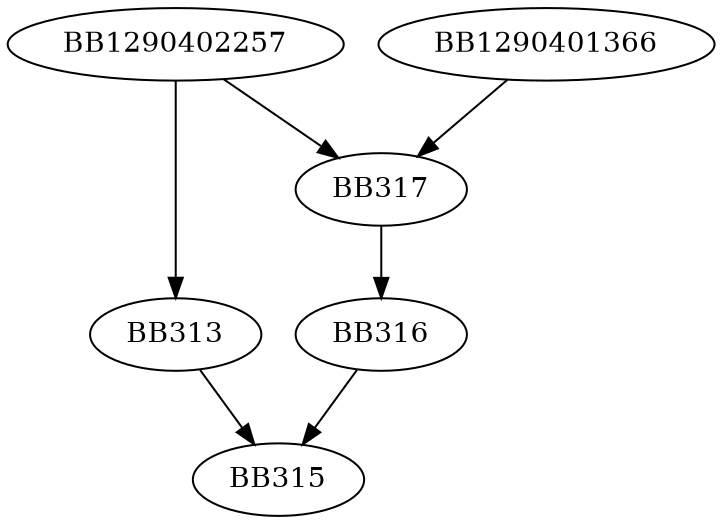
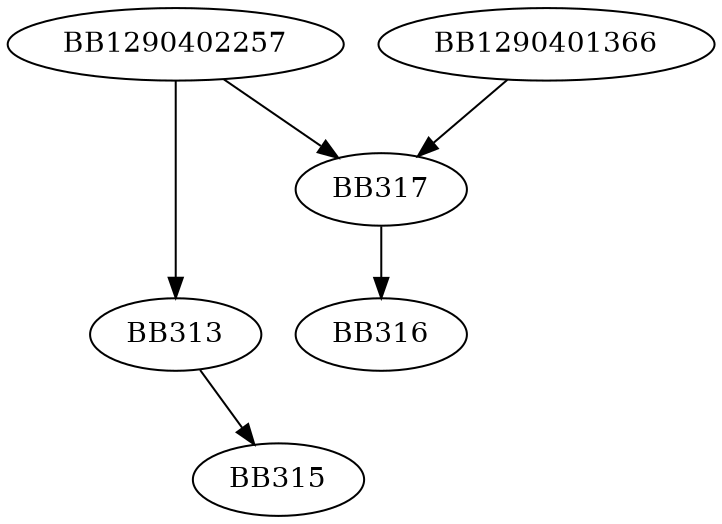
(336, 399) -> none
